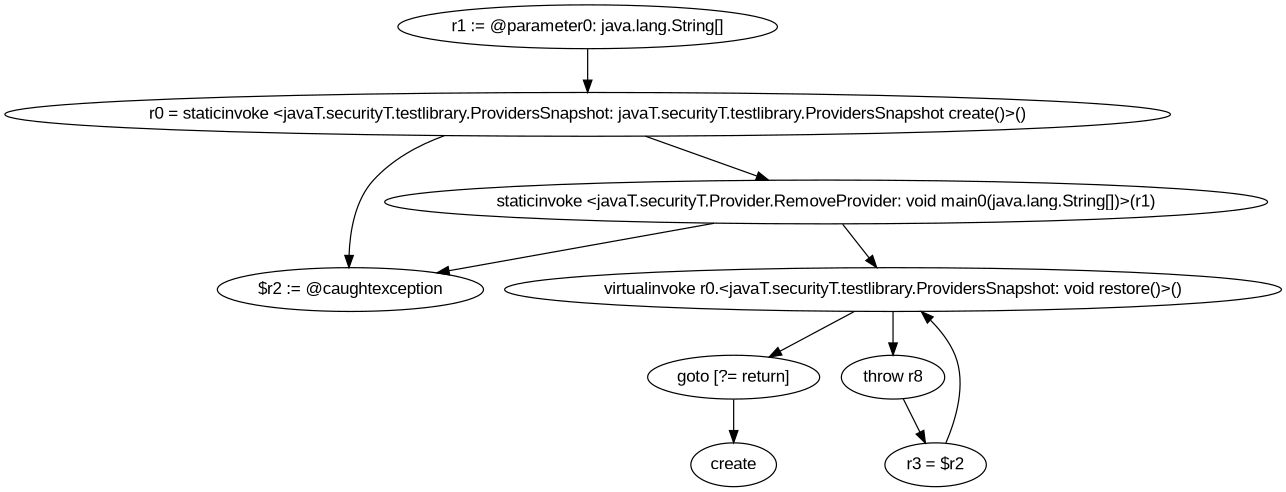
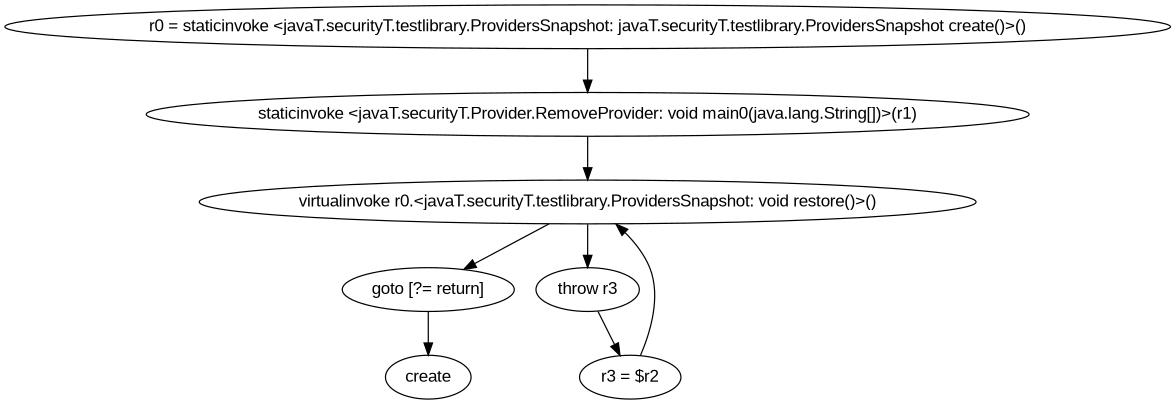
(588, 27) -> none
(350, 290) -> none
(893, 377) -> (588, 290)
